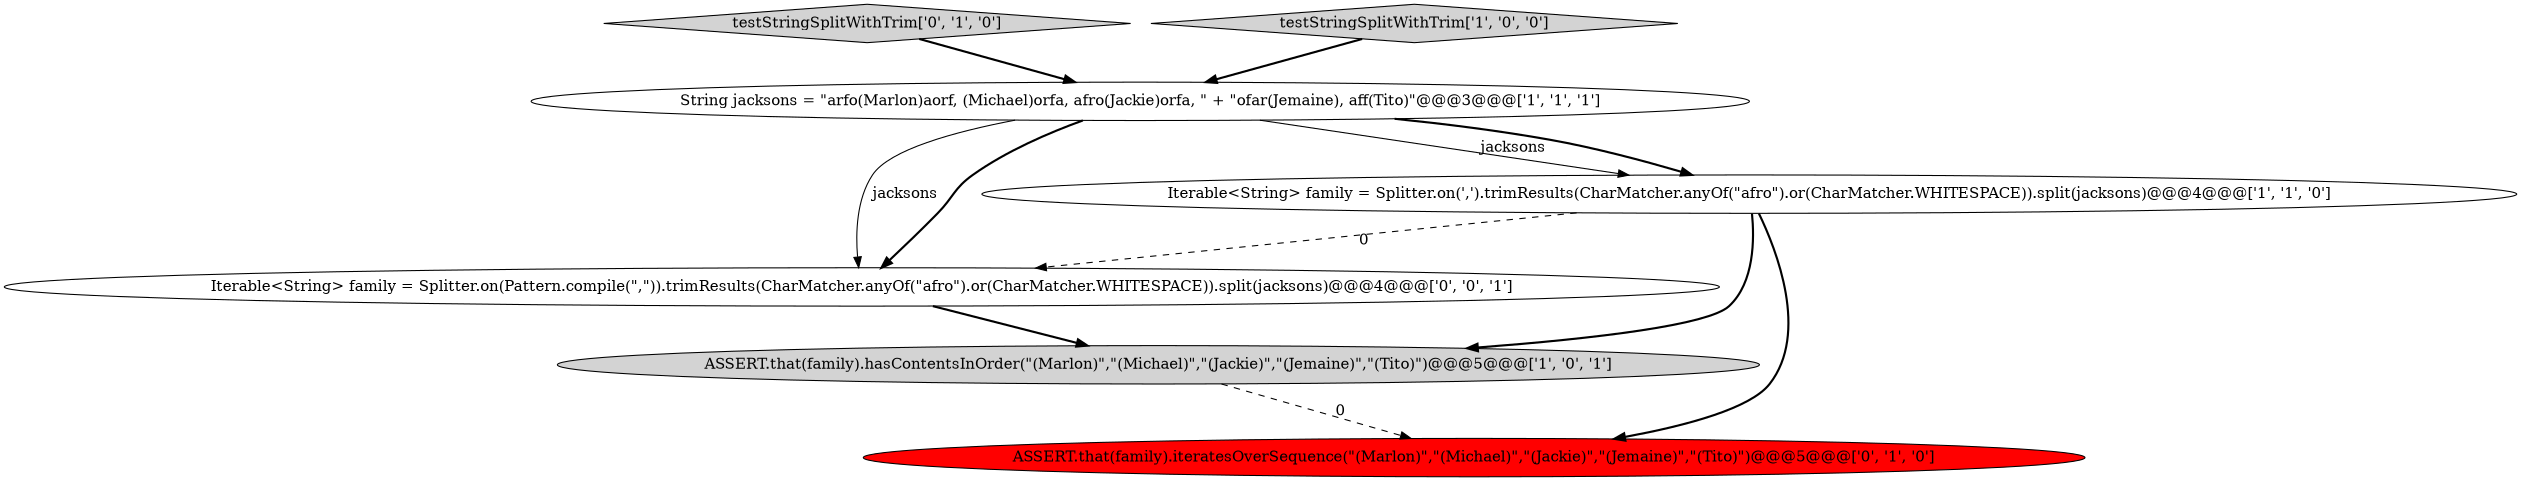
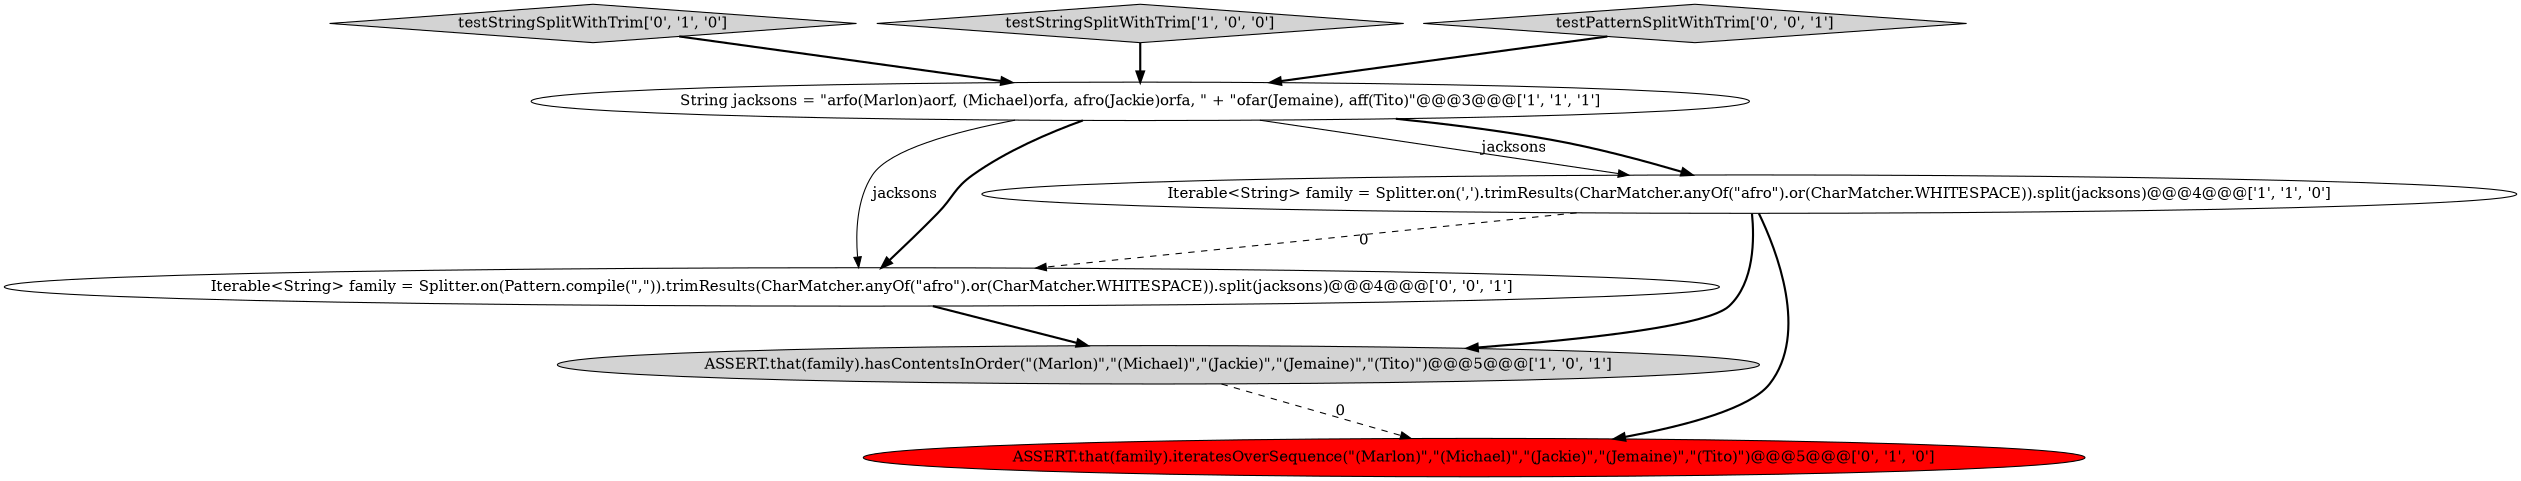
none -> (1695, 23)
